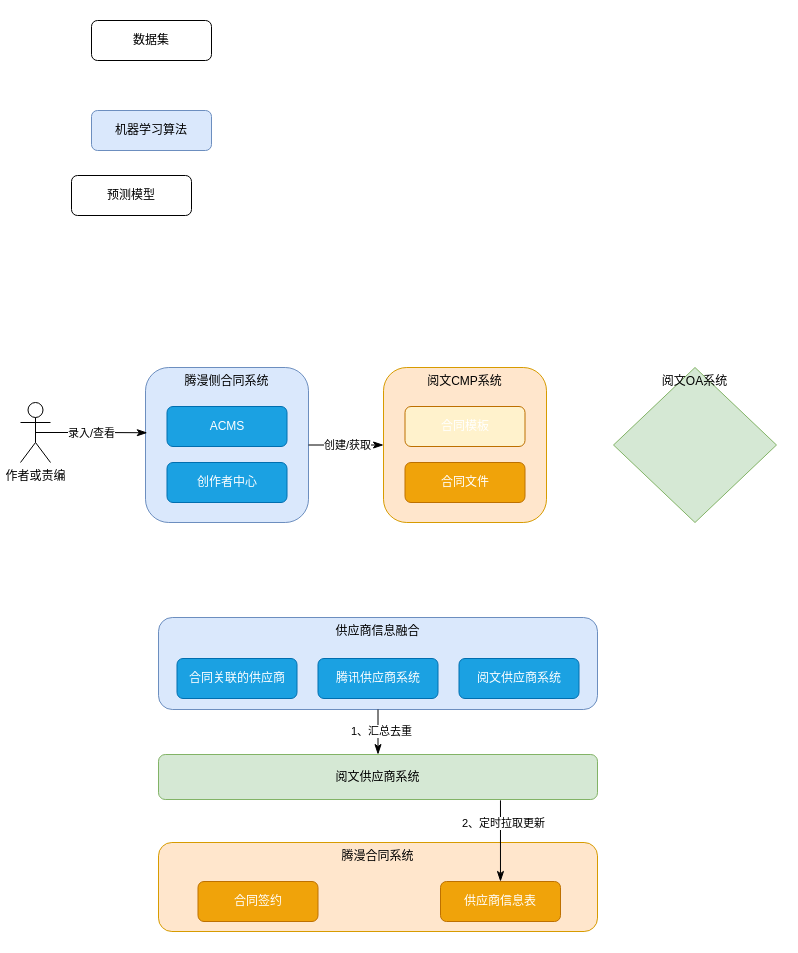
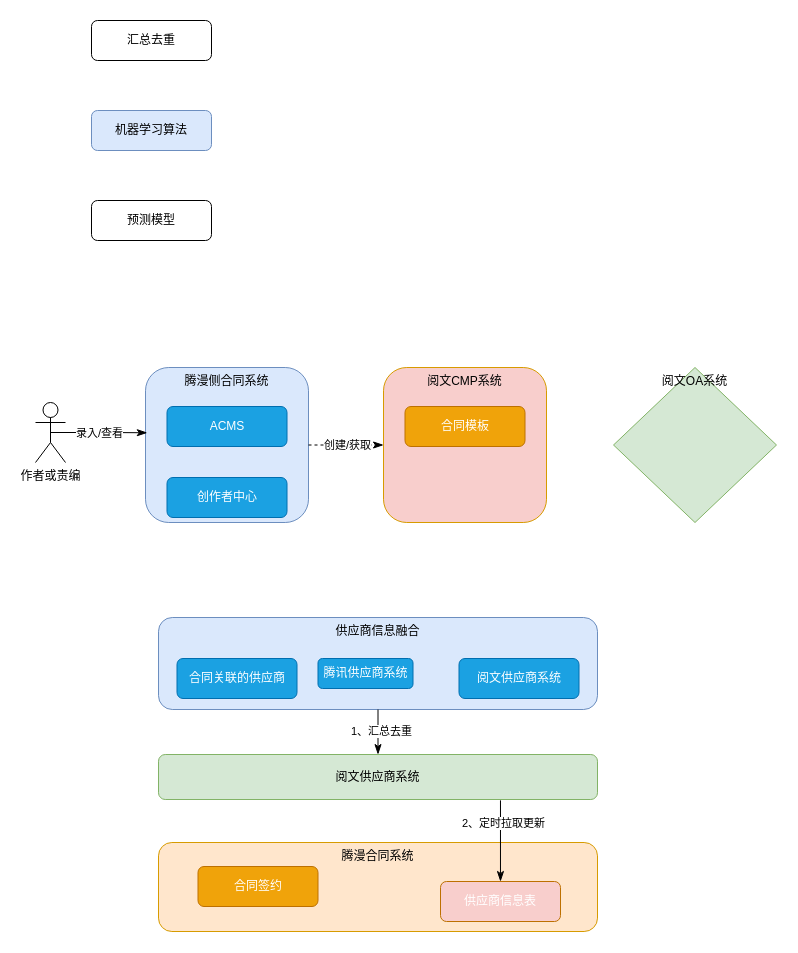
(152, 41) -> (152, 41)
(132, 196) -> (152, 221)
(465, 382) -> (465, 382)
(465, 427) -> (465, 427)
(36, 433) -> (51, 433)
(315, 445) -> (315, 445)
(227, 483) -> (227, 498)
(465, 483) -> none
(378, 679) -> (366, 674)
(258, 902) -> (258, 887)
(501, 902) -> (501, 902)
